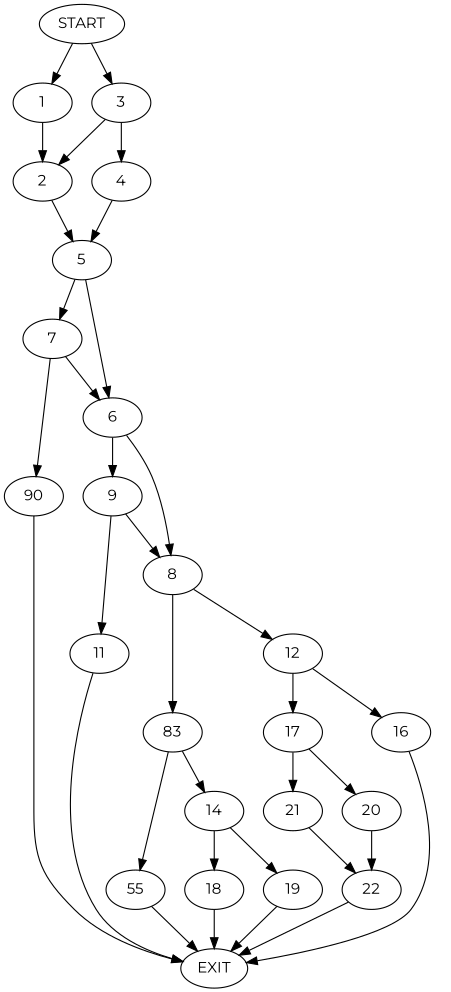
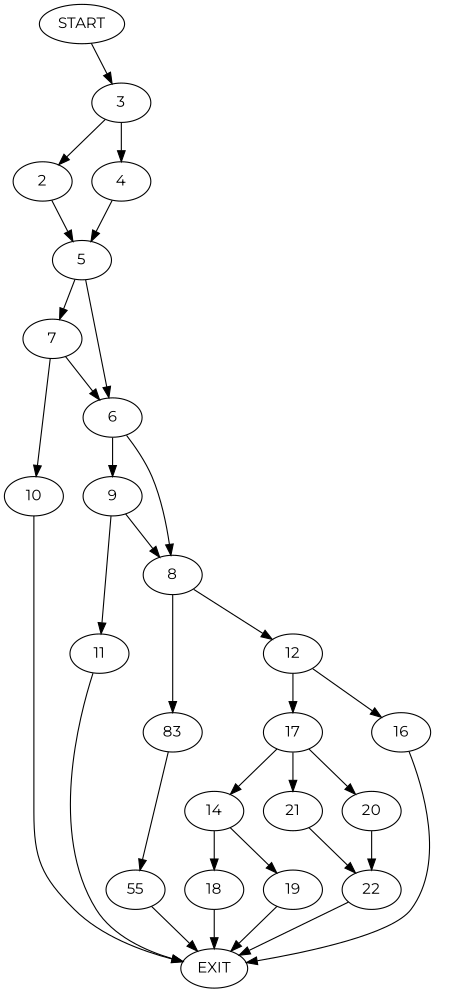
(43, 103) -> none
(34, 496) -> (34, 496)
(191, 767) -> (258, 768)
